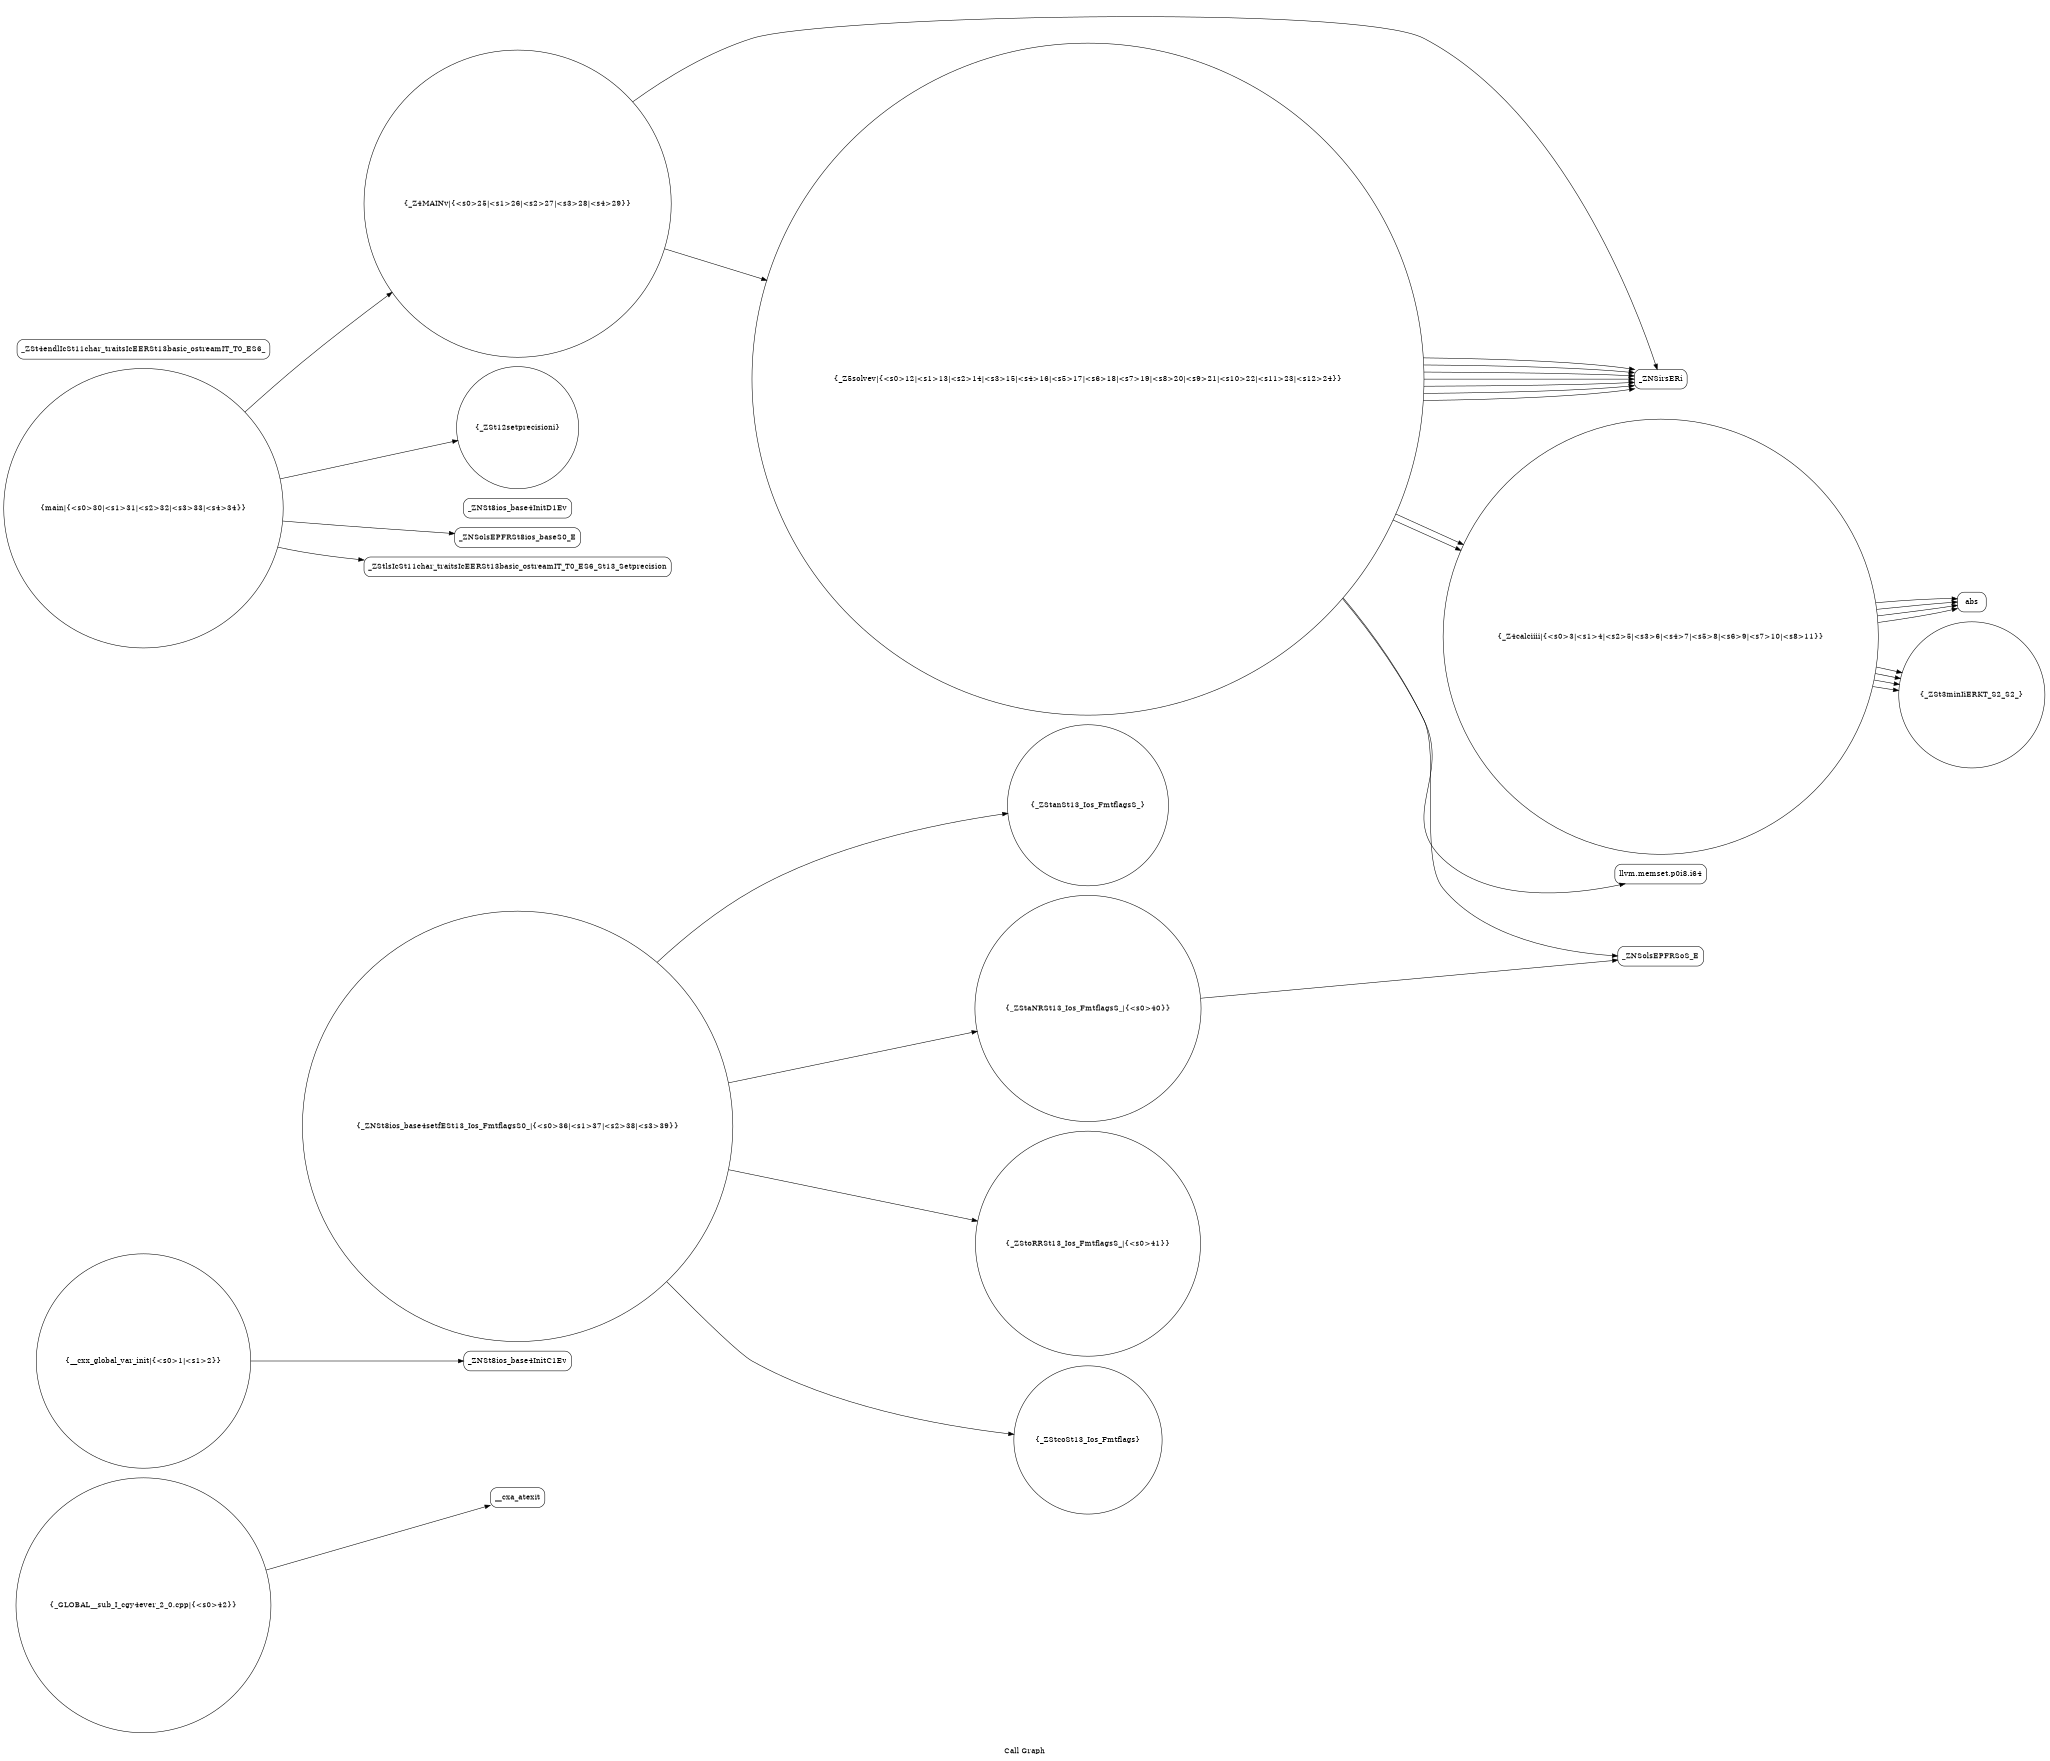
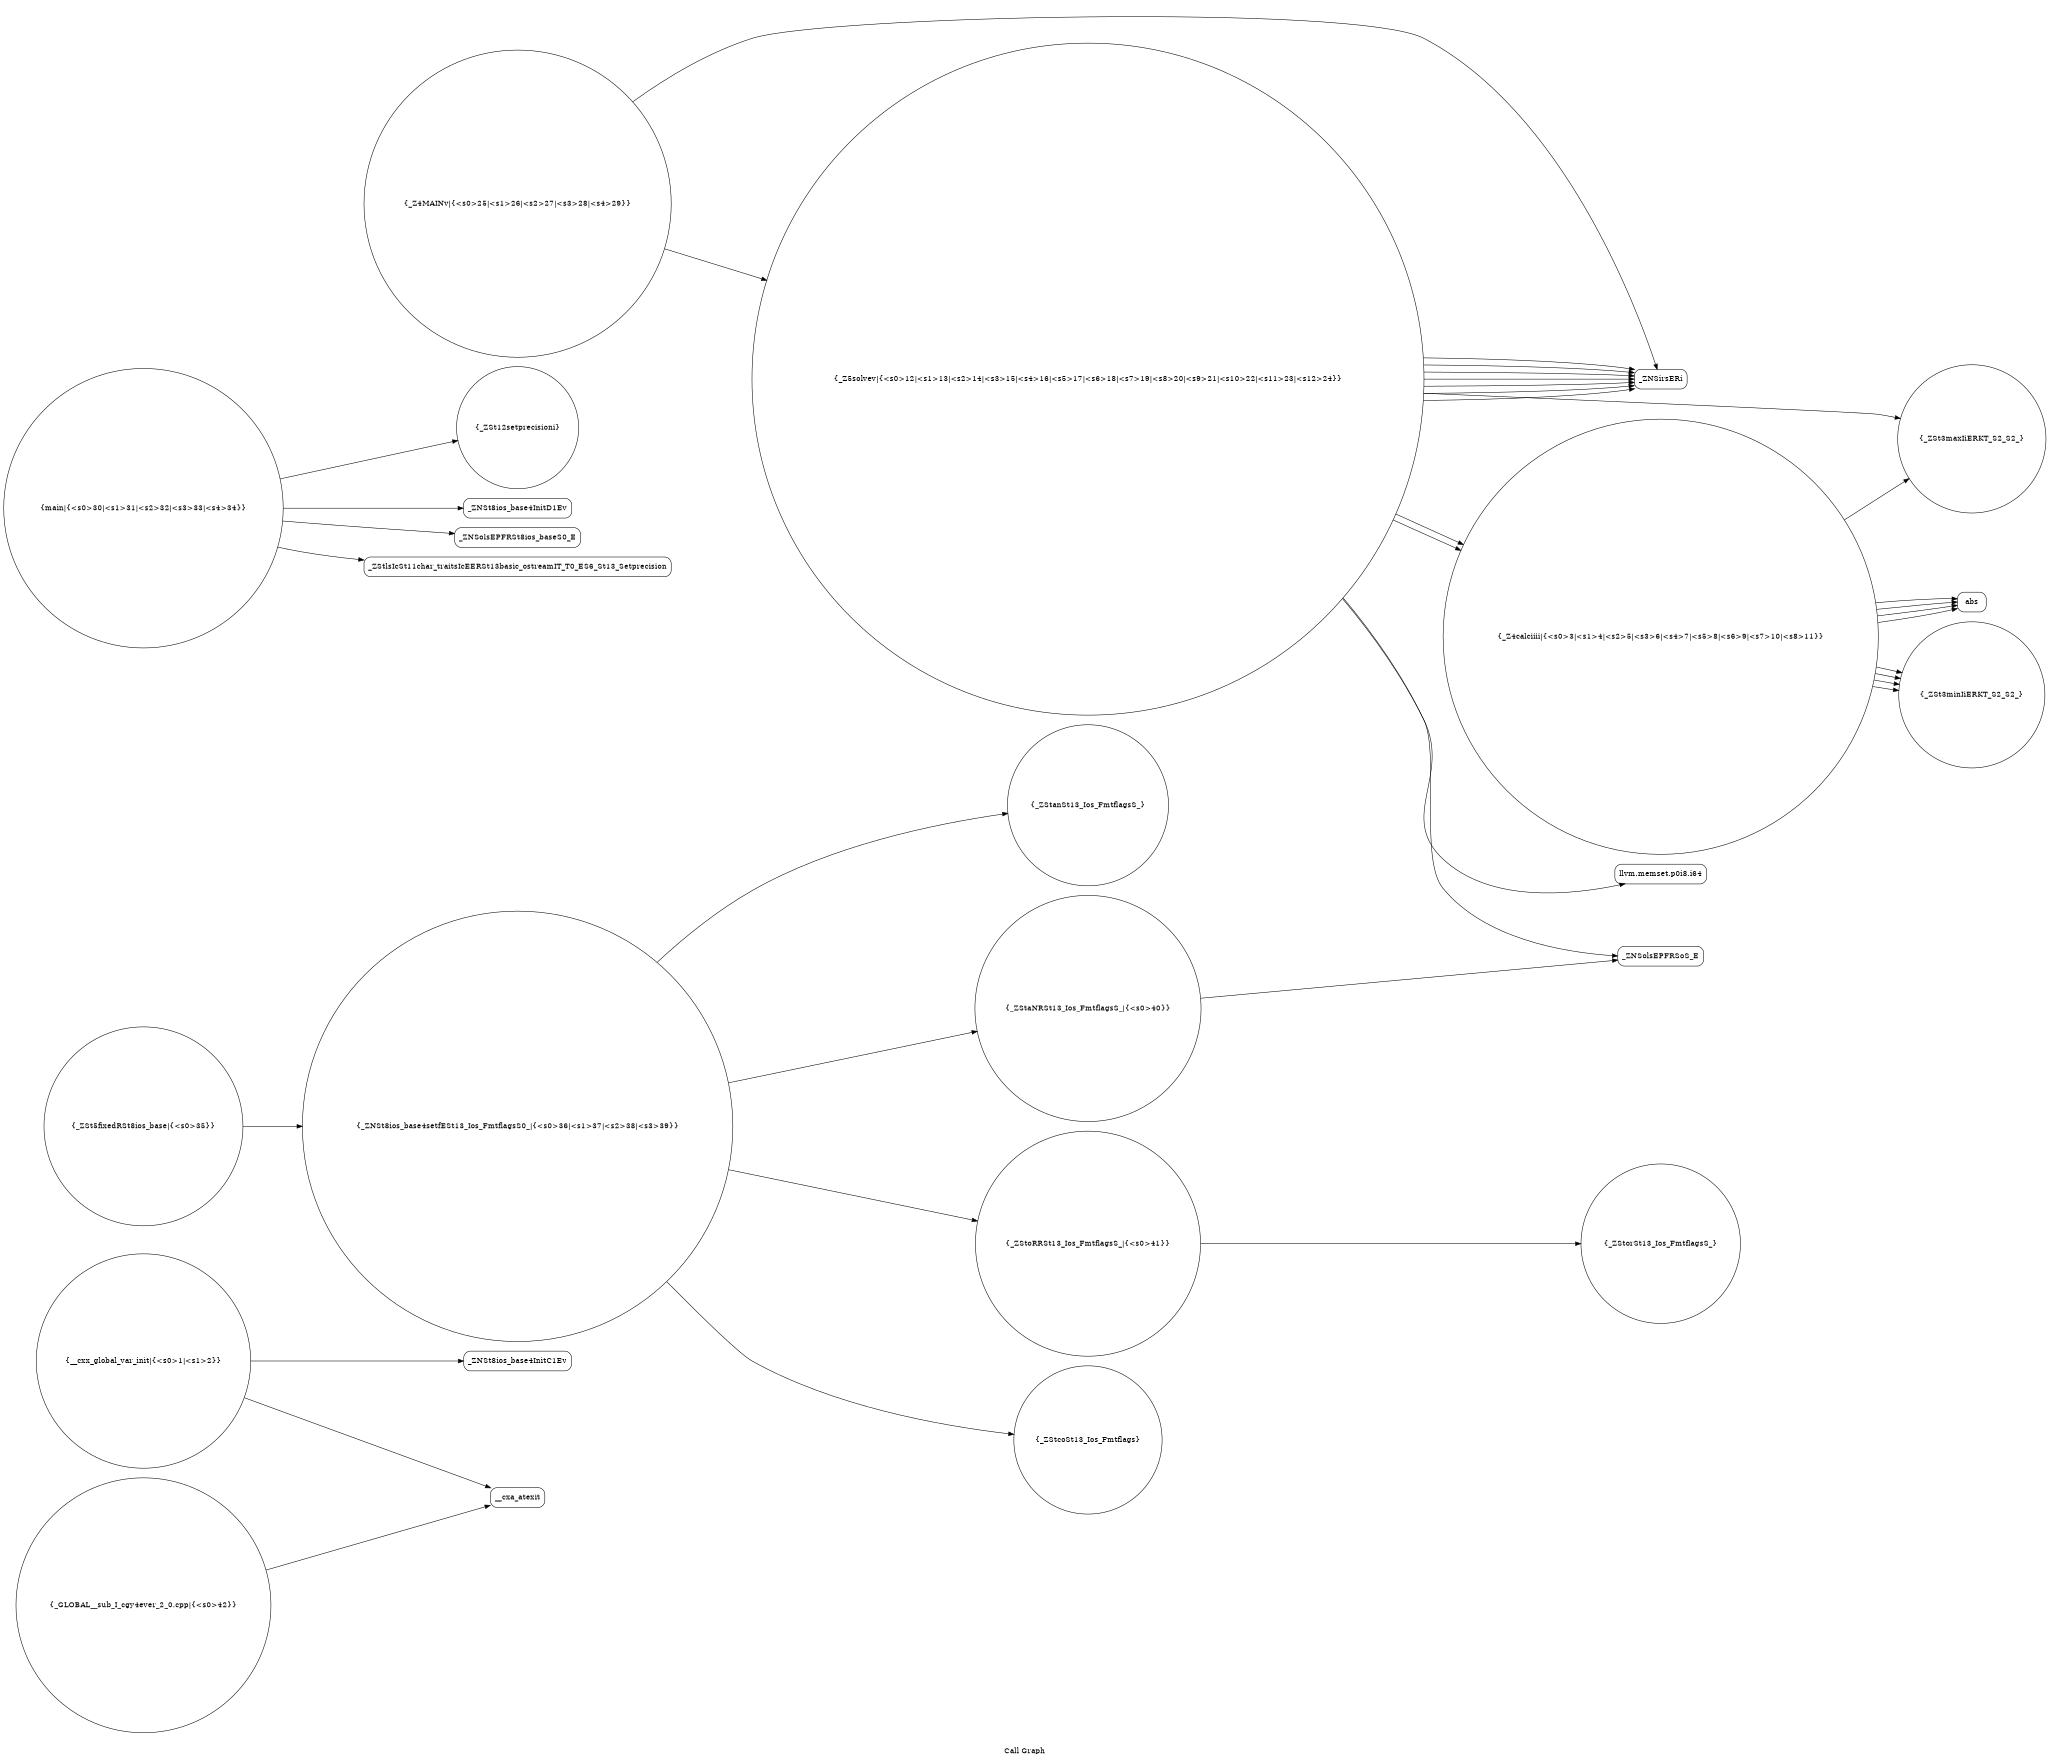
(143, 349) -> none
(315, 352) -> (371, 508)
none -> (1972, 439)
none -> (143, 1126)
none -> (1661, 1244)
none -> (365, 1442)
